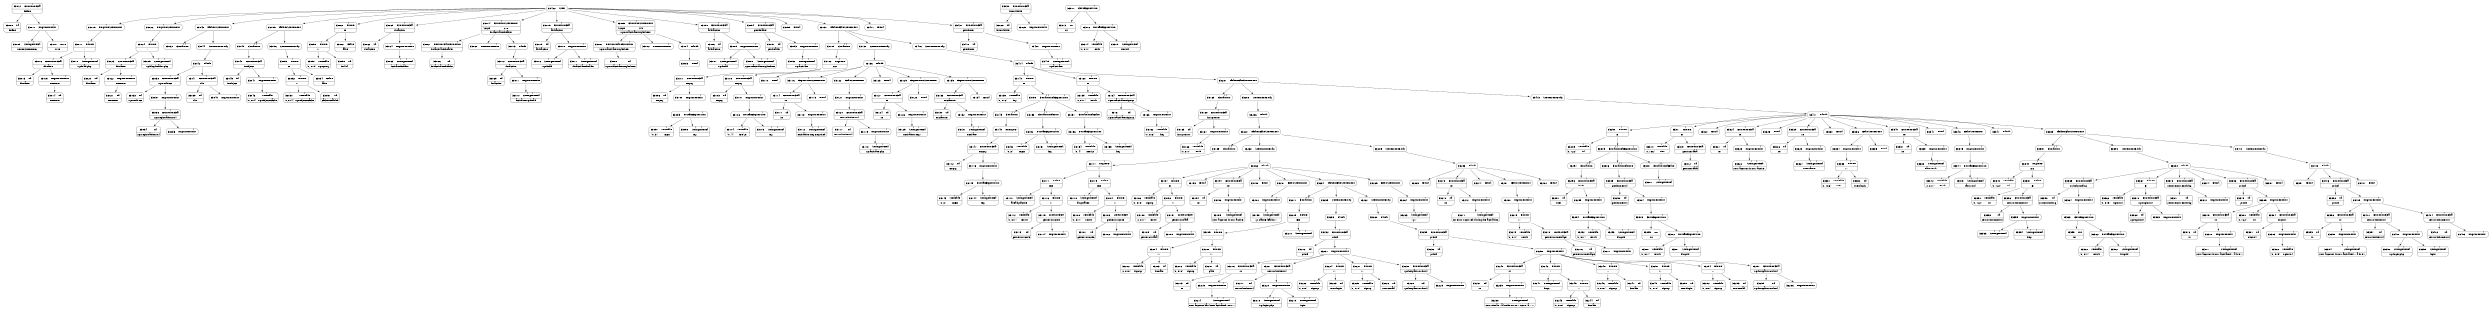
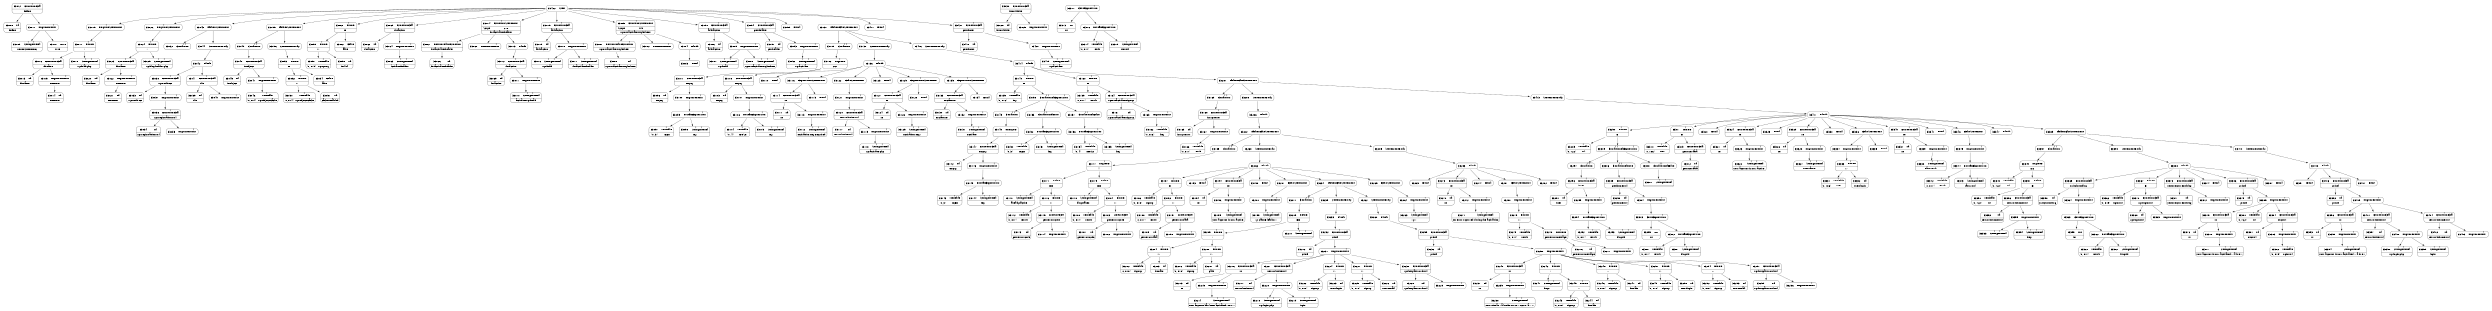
(754, 15) -> none
(1561, 232) -> (1561, 232)
none -> (1335, 258)
